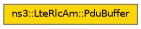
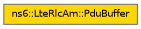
(71, 14) -> (71, 14)
